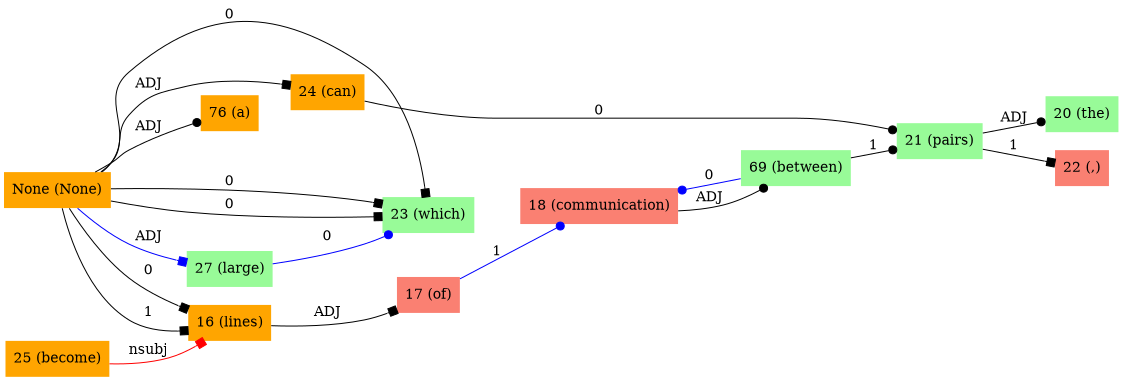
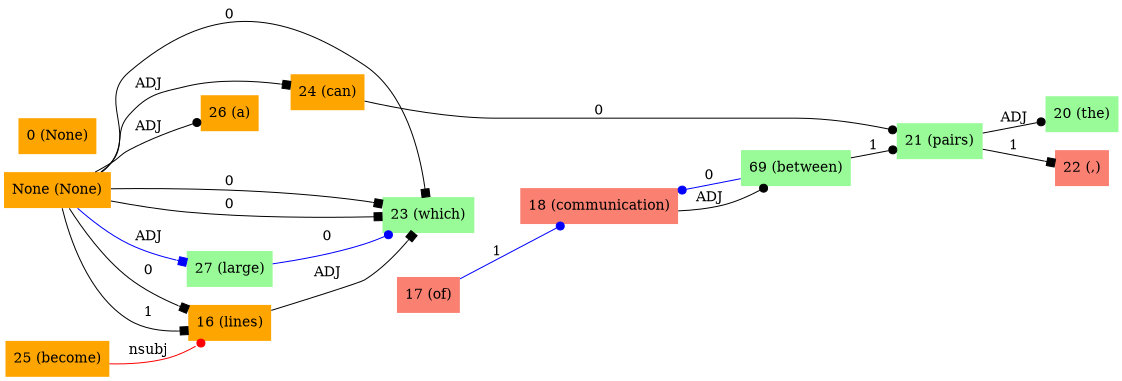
(230, 113) -> (230, 113)
none -> (57, 136)
(330, 325) -> (346, 287)
(154, 361) -> (154, 361)
